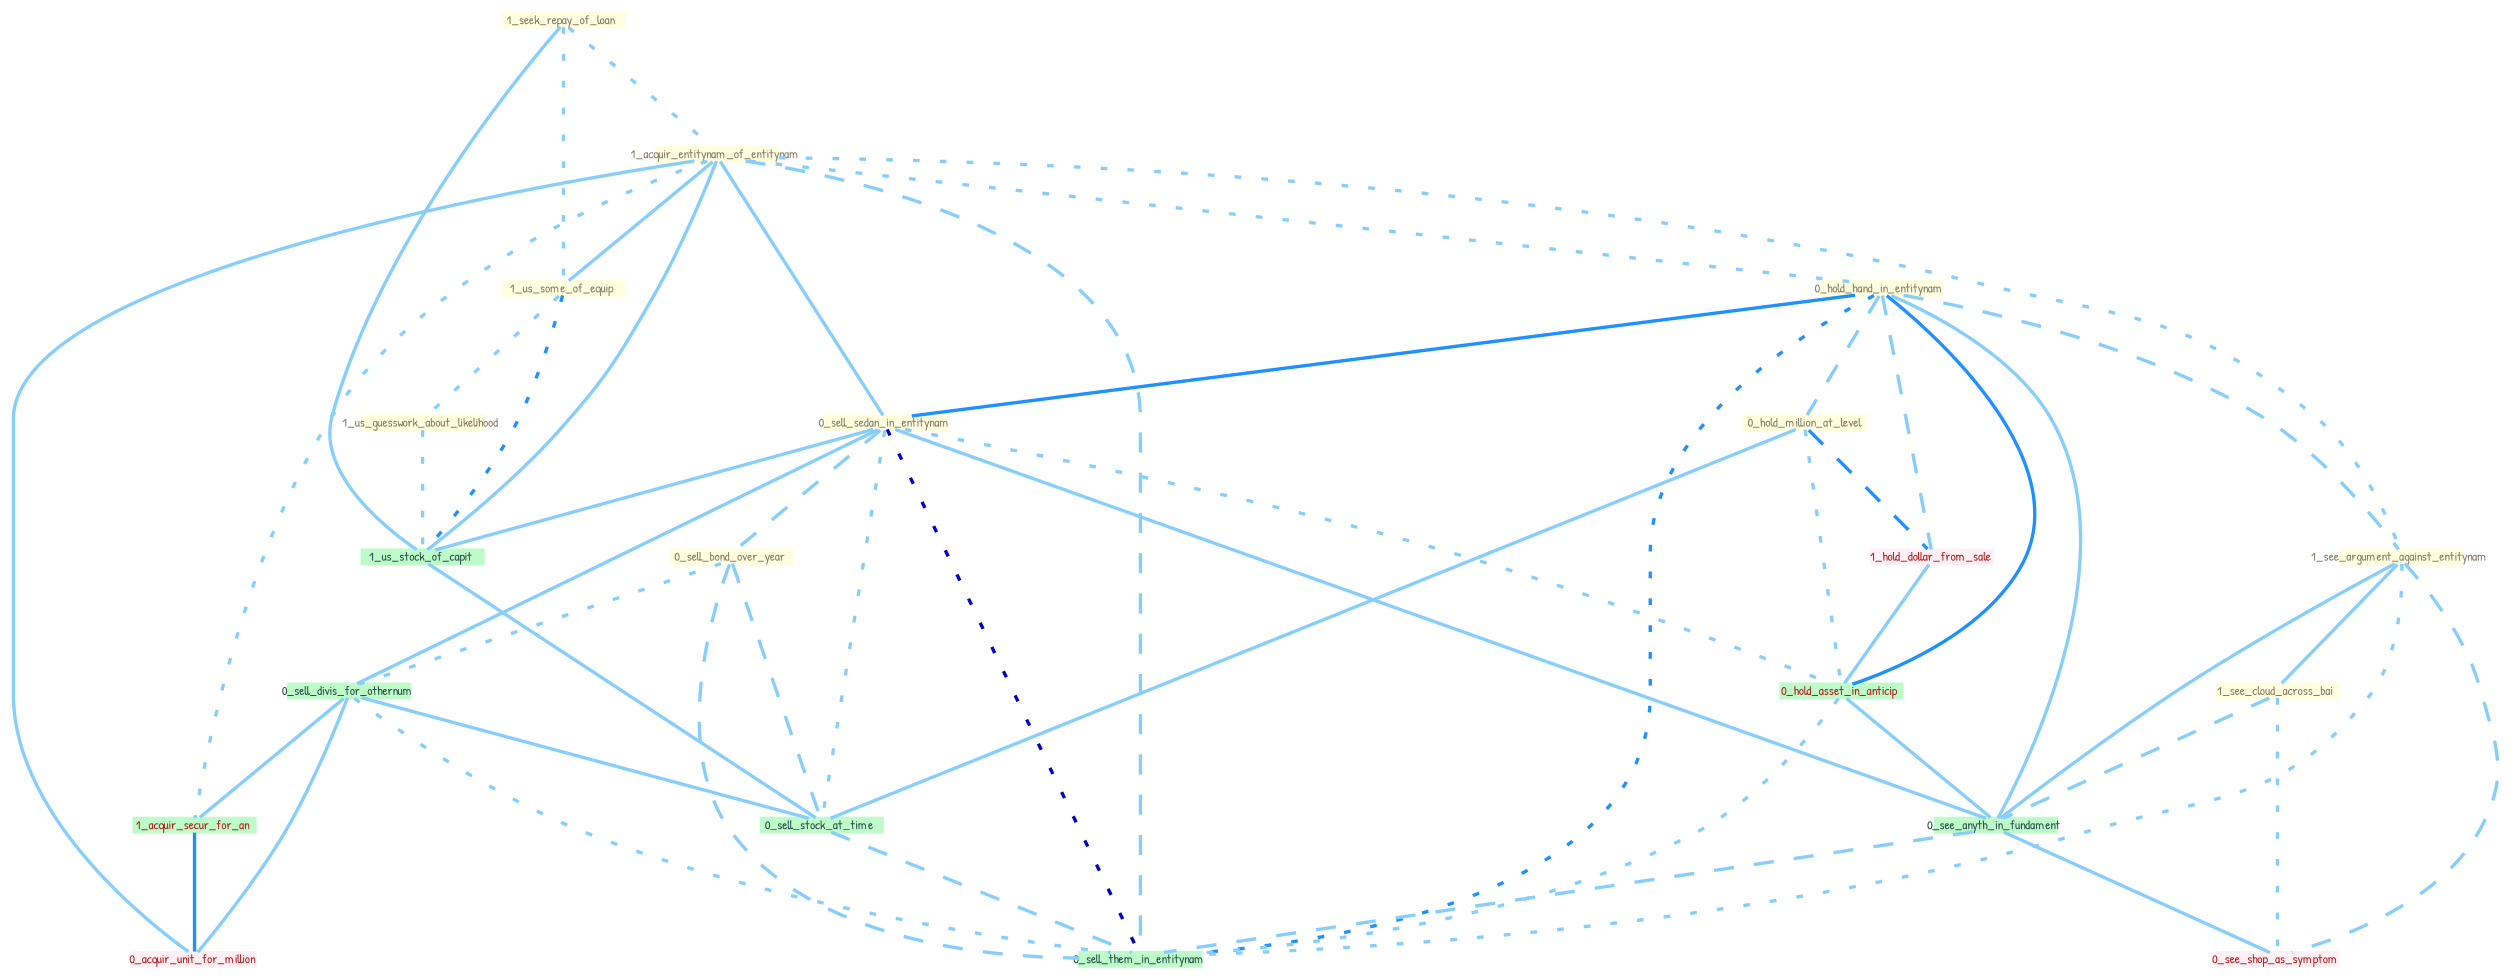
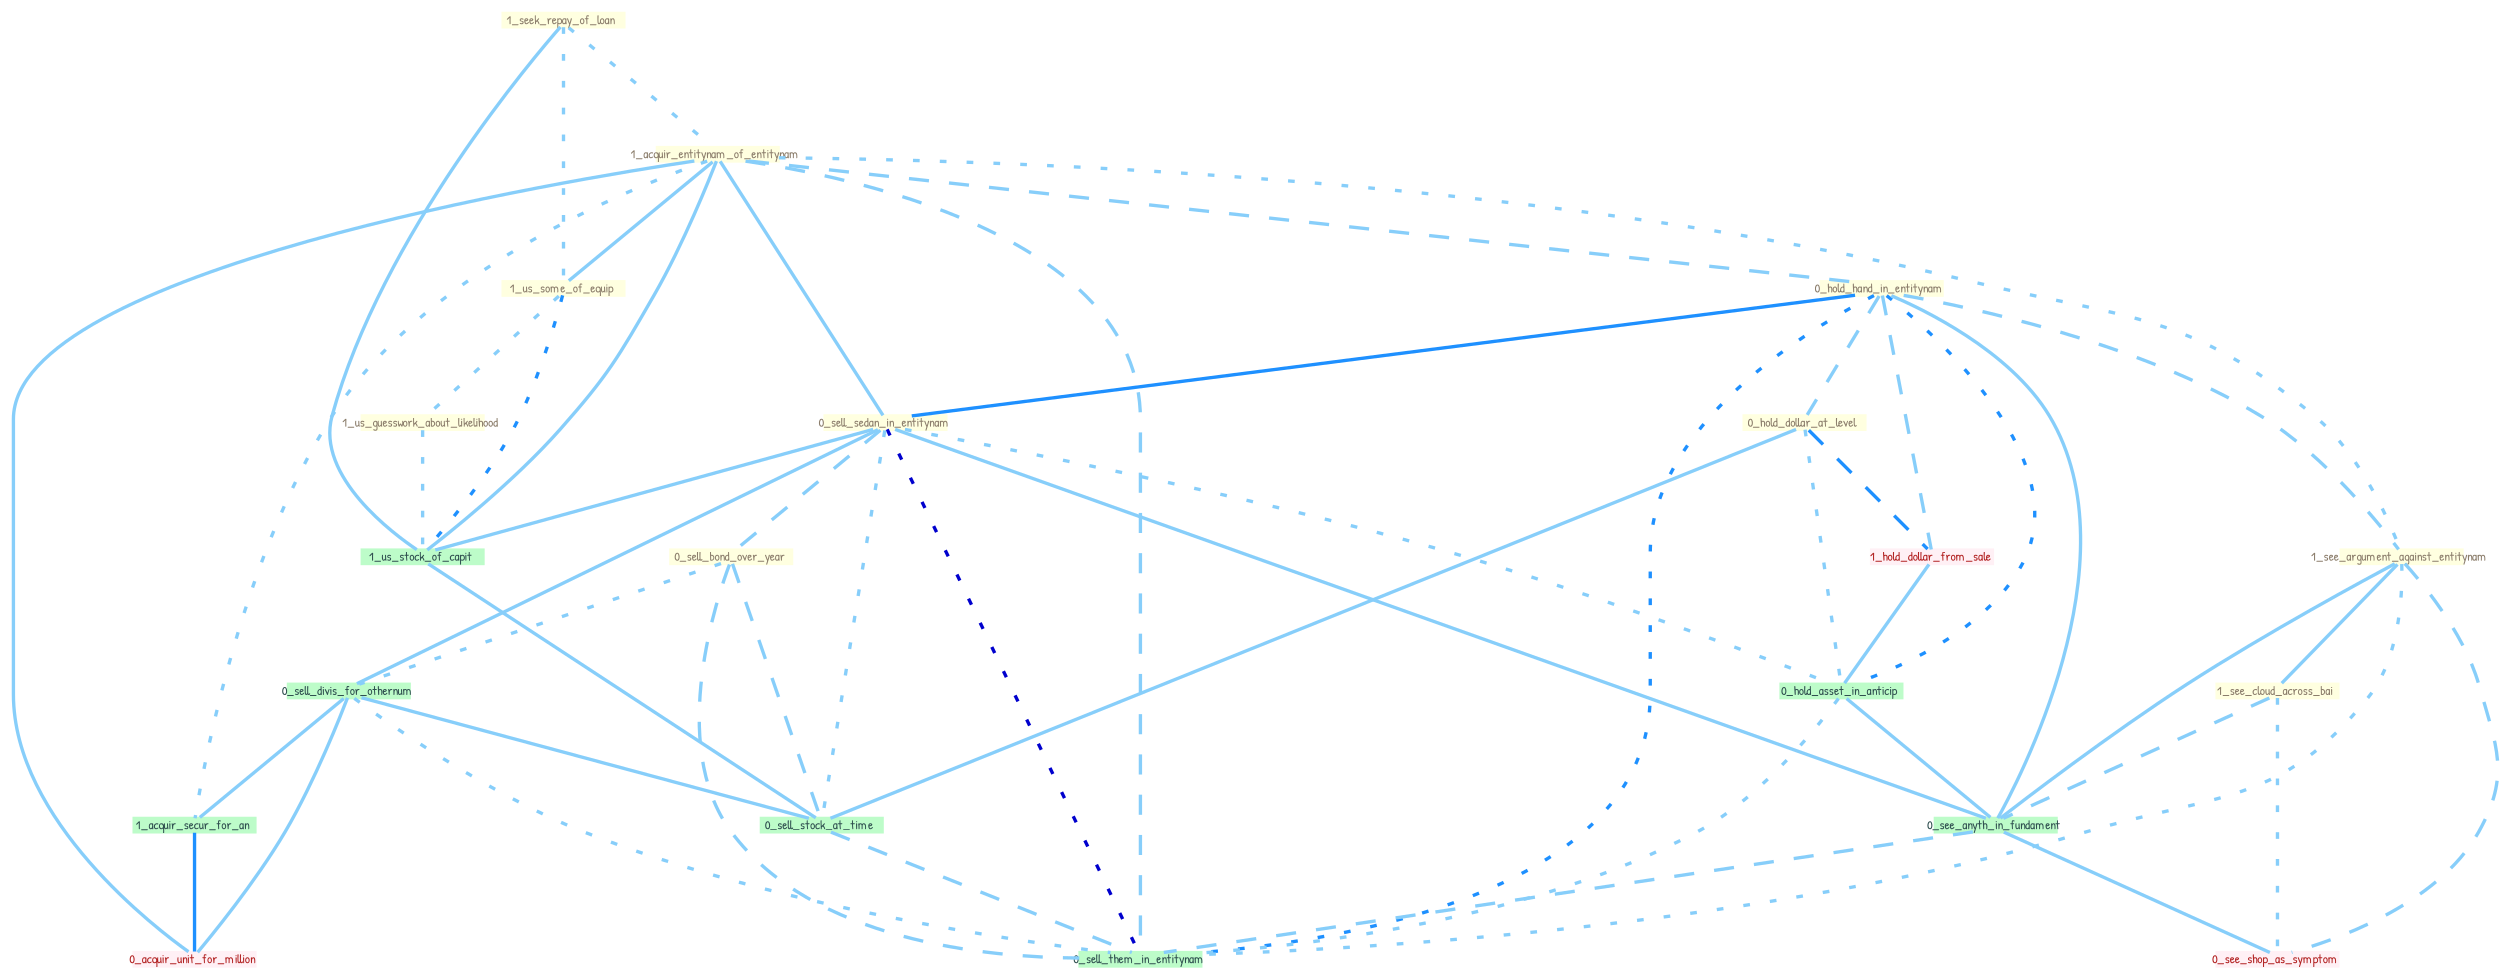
(1300, 221) -> (1300, 221)
(1805, 423) -> (1805, 423)
(2033, 511) -> (2033, 511)
(1841, 691) -> (1841, 691)
(195, 825) -> (195, 825)
